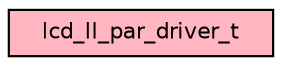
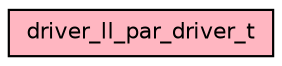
(141, 33) -> (141, 33)
